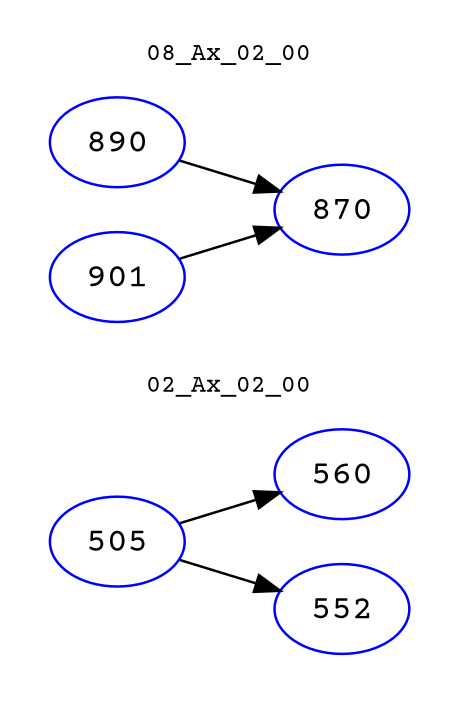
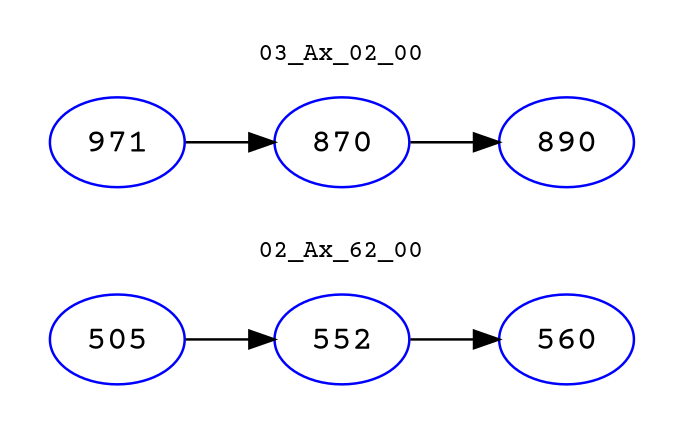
(230, 54) -> (342, 54)
(218, 172) -> (442, 142)
(117, 277) -> (117, 142)
(230, 386) -> (342, 251)
(218, 512) -> (442, 339)
